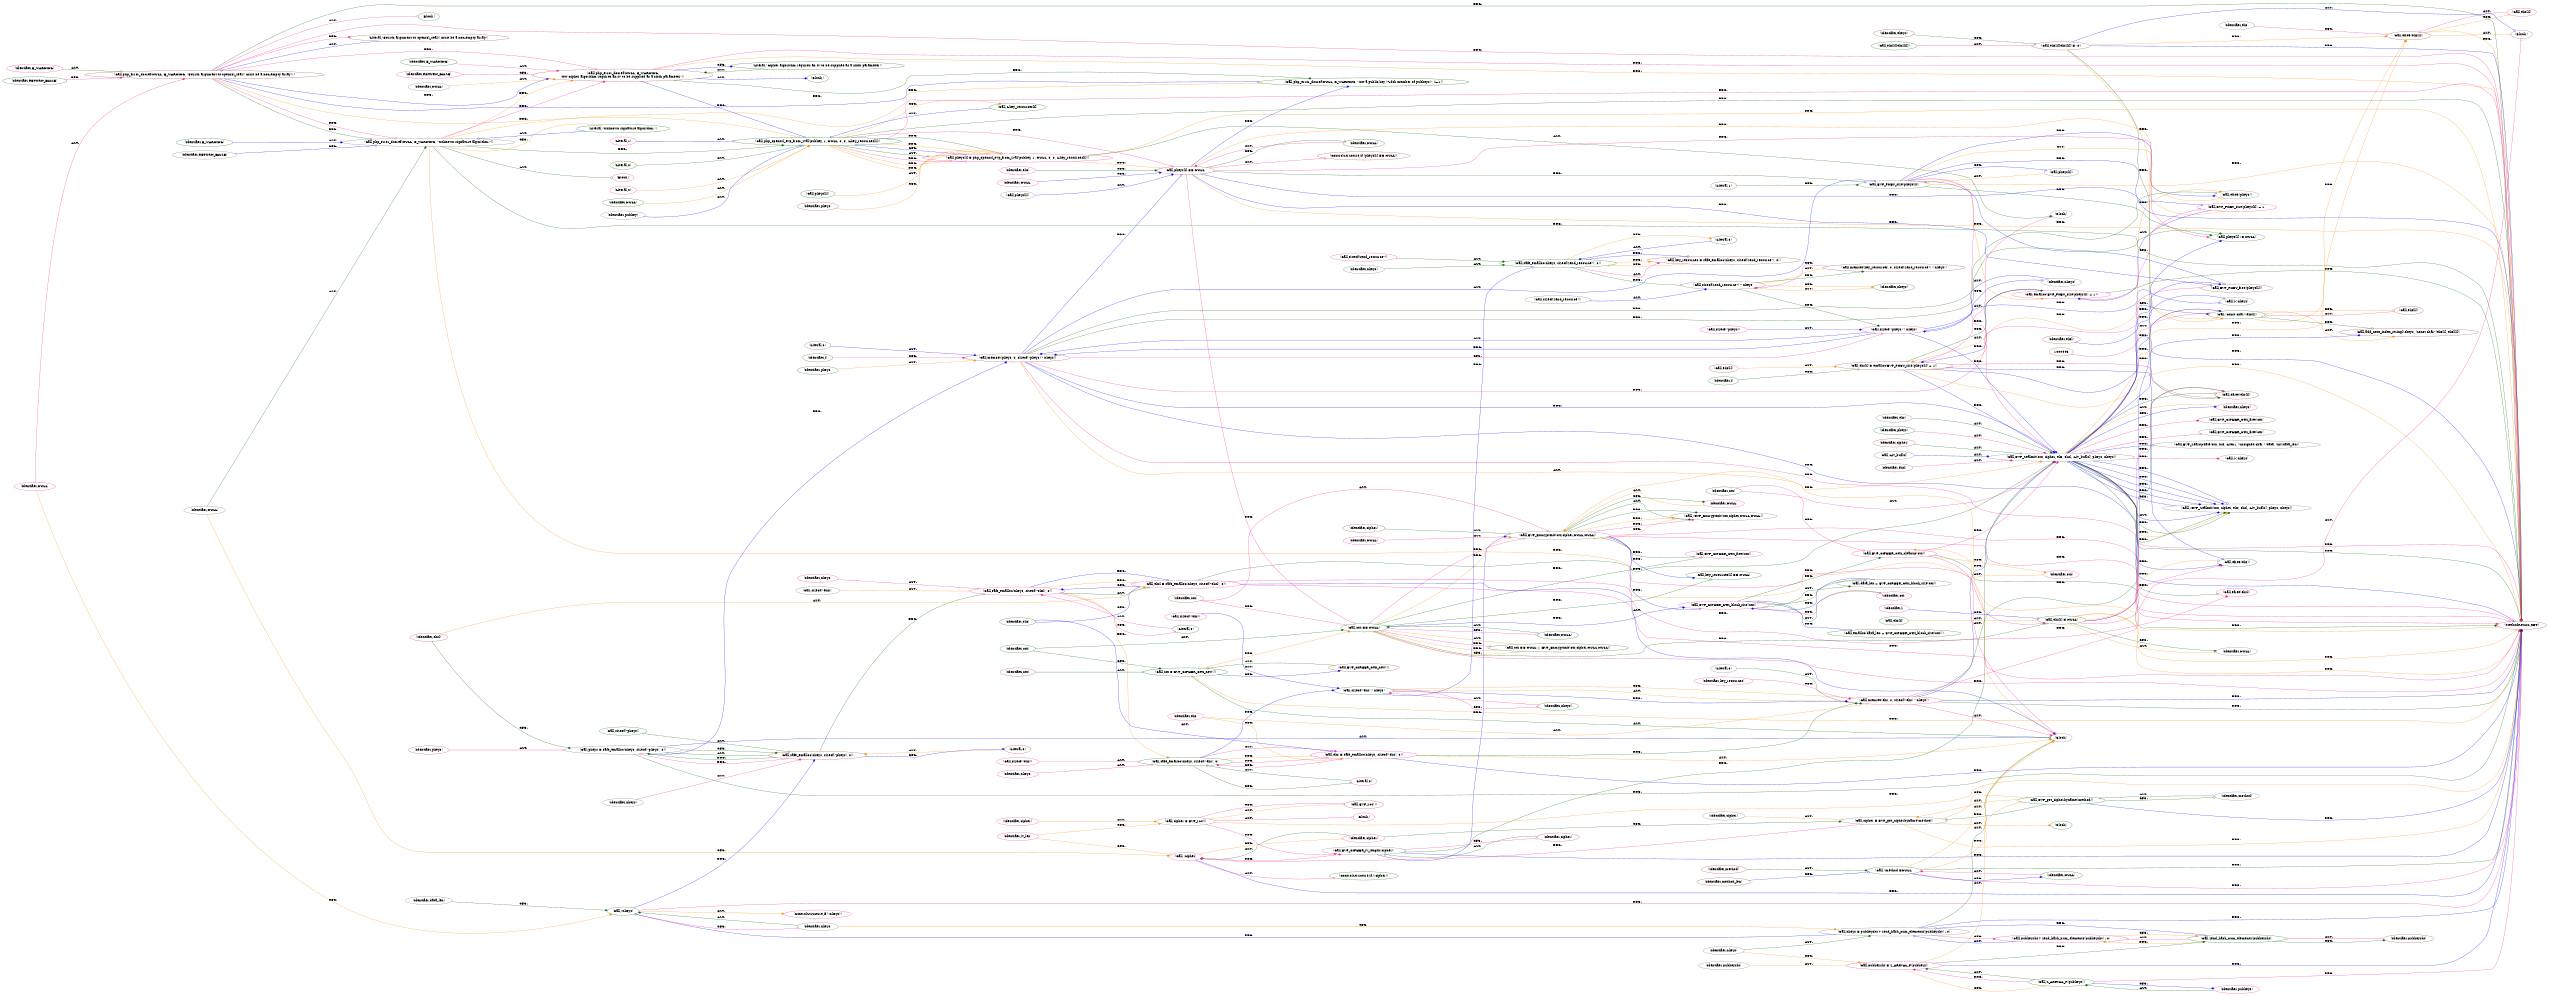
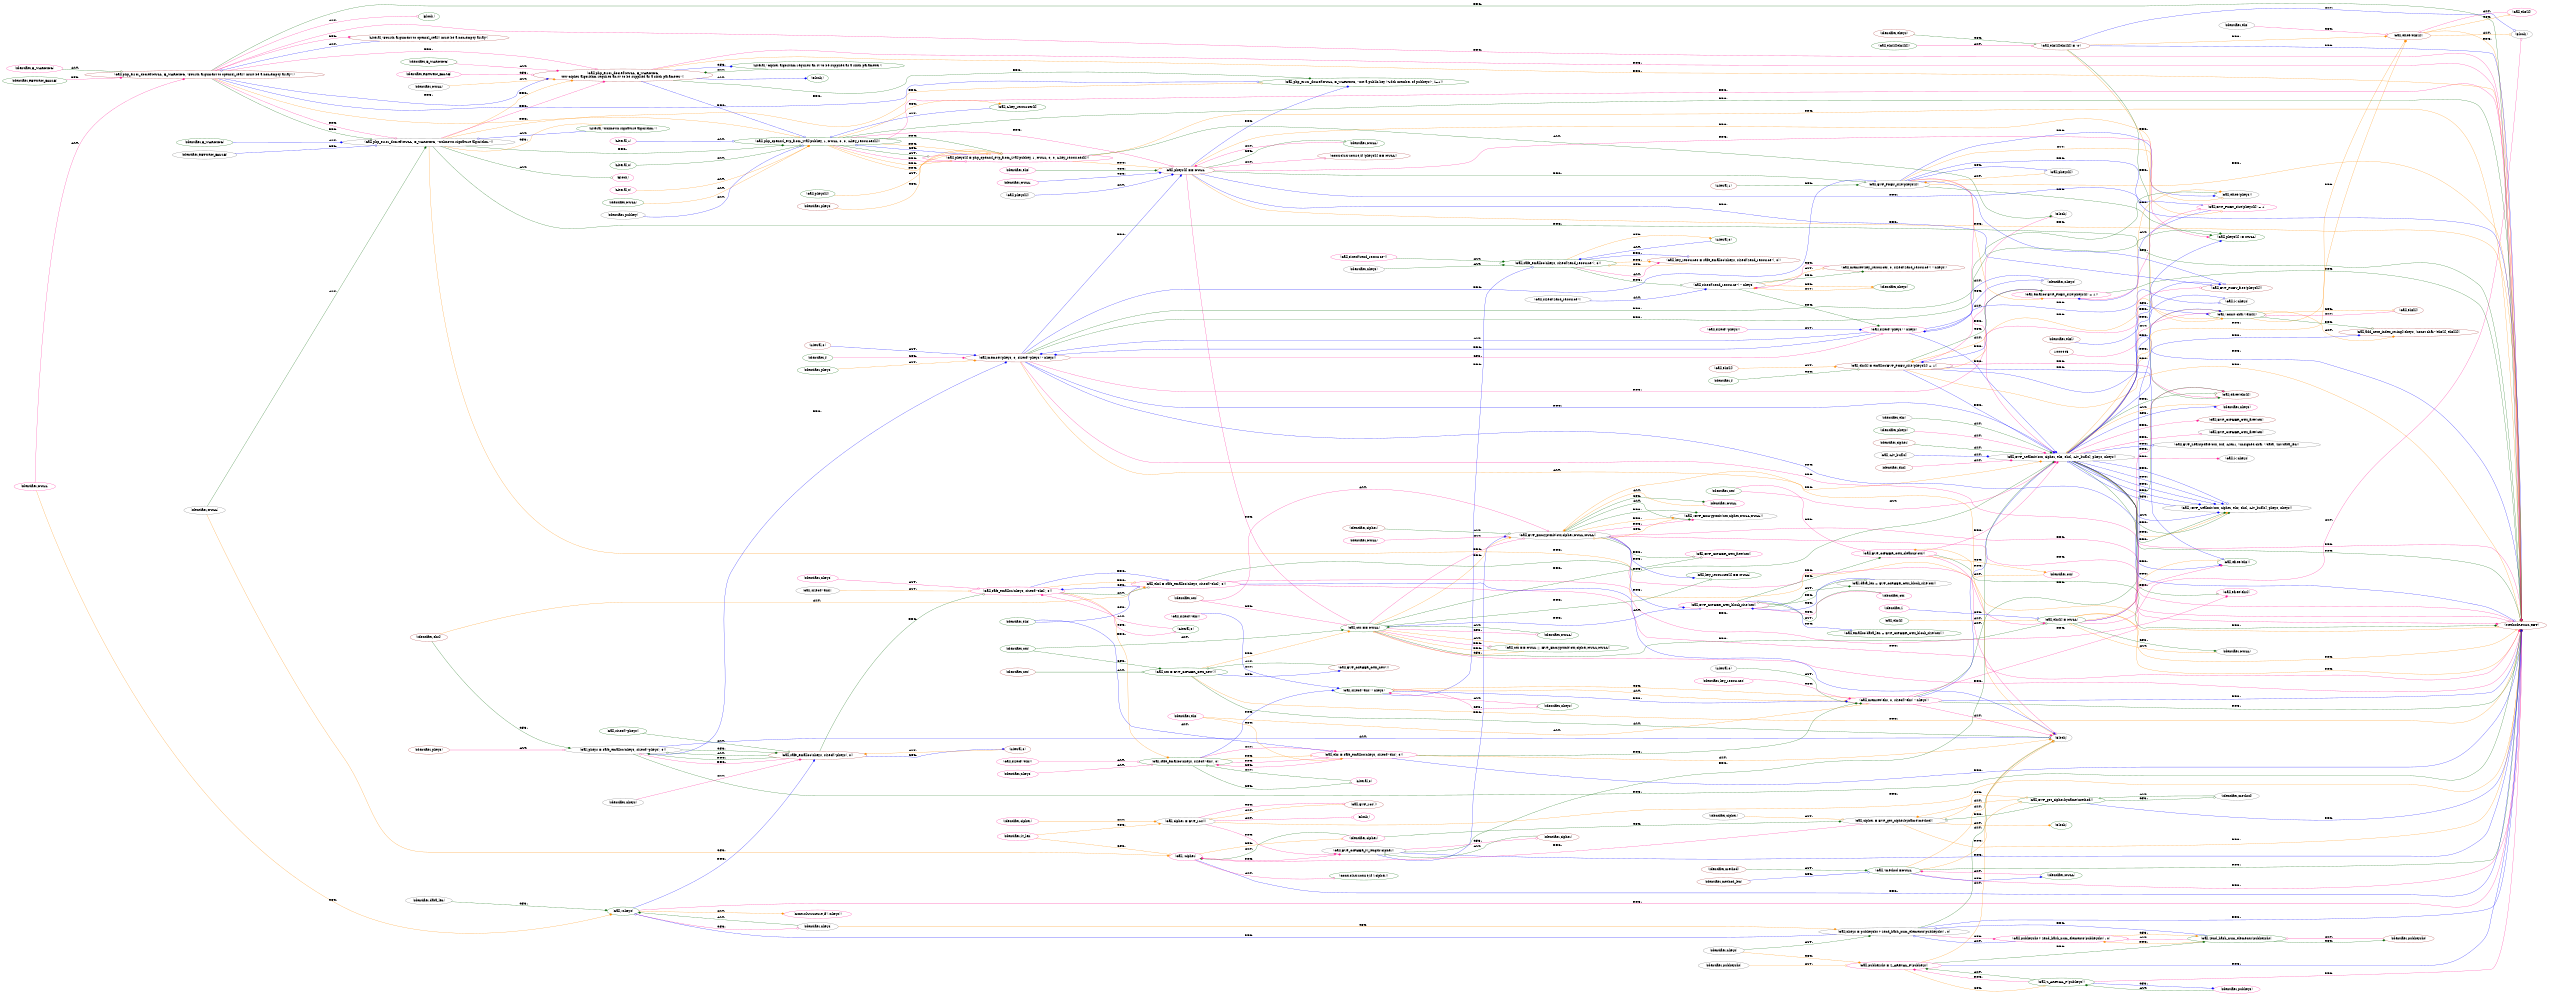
(1101, 265) -> (1101, 265)
(1478, 287) -> (1478, 287)
